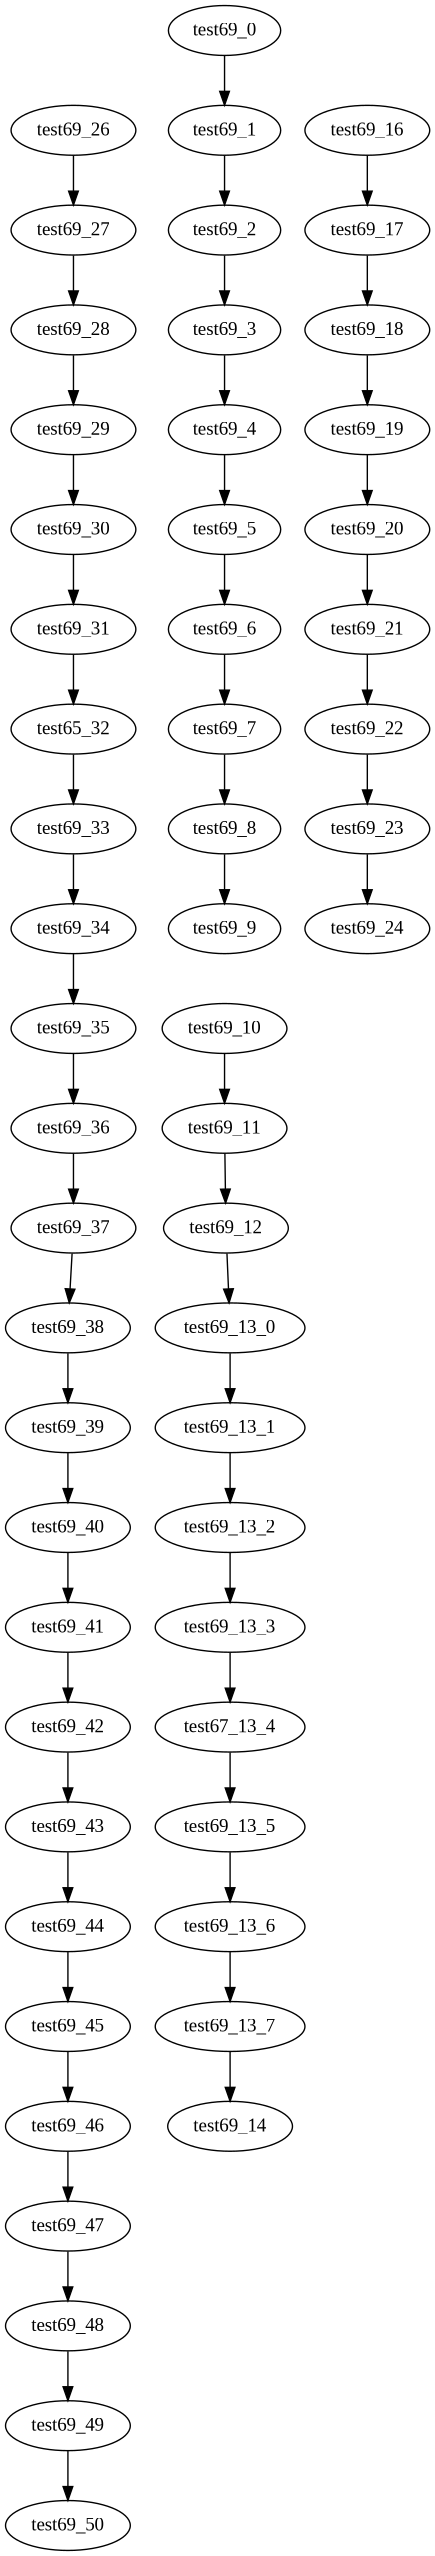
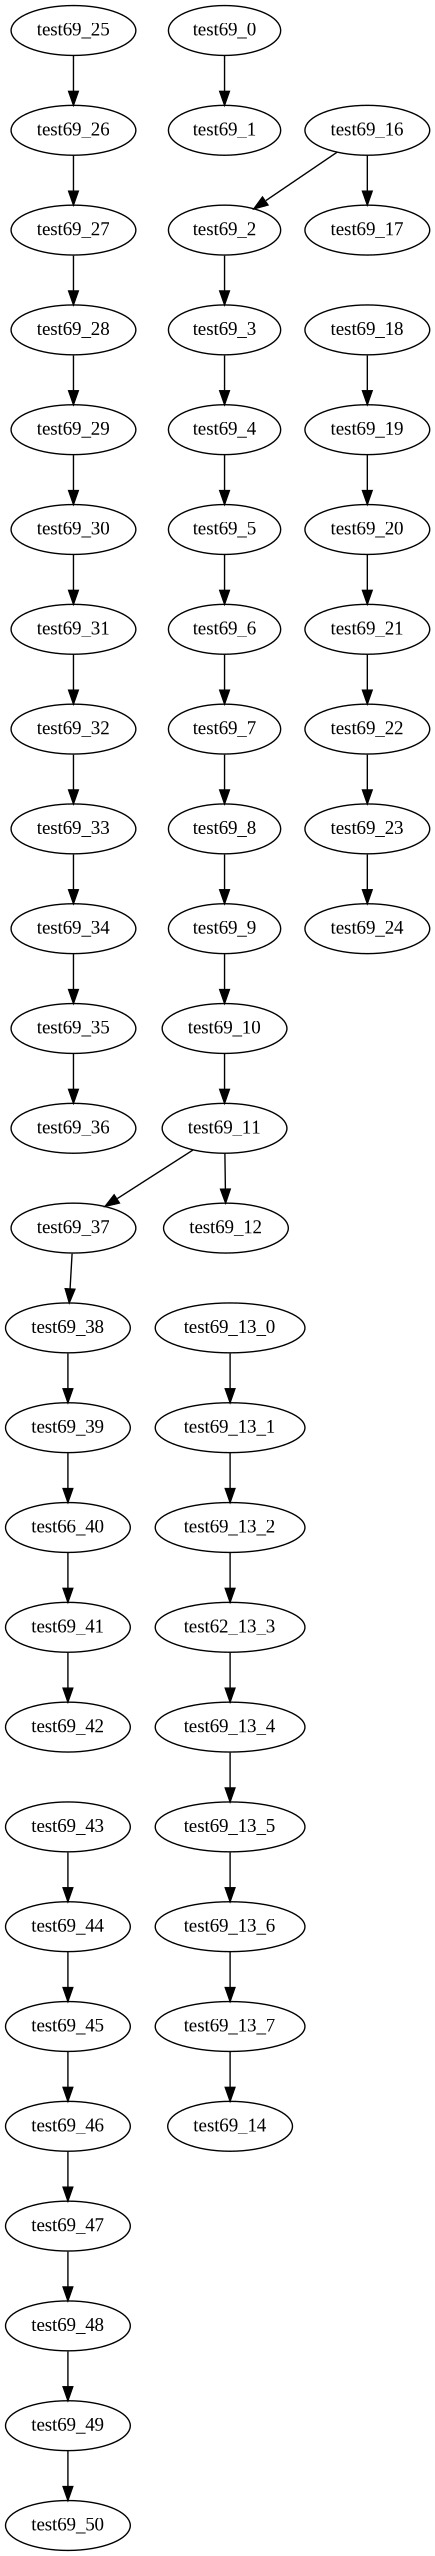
none -> (73, 30)
(225, 173) -> (301, 176)
(367, 273) -> none
(73, 729) -> (73, 729)
none -> (225, 972)
(73, 1171) -> (155, 1174)
(228, 1271) -> none
(68, 1527) -> (68, 1527)
(230, 1627) -> (230, 1627)
(230, 1727) -> (230, 1727)
(68, 1770) -> none
